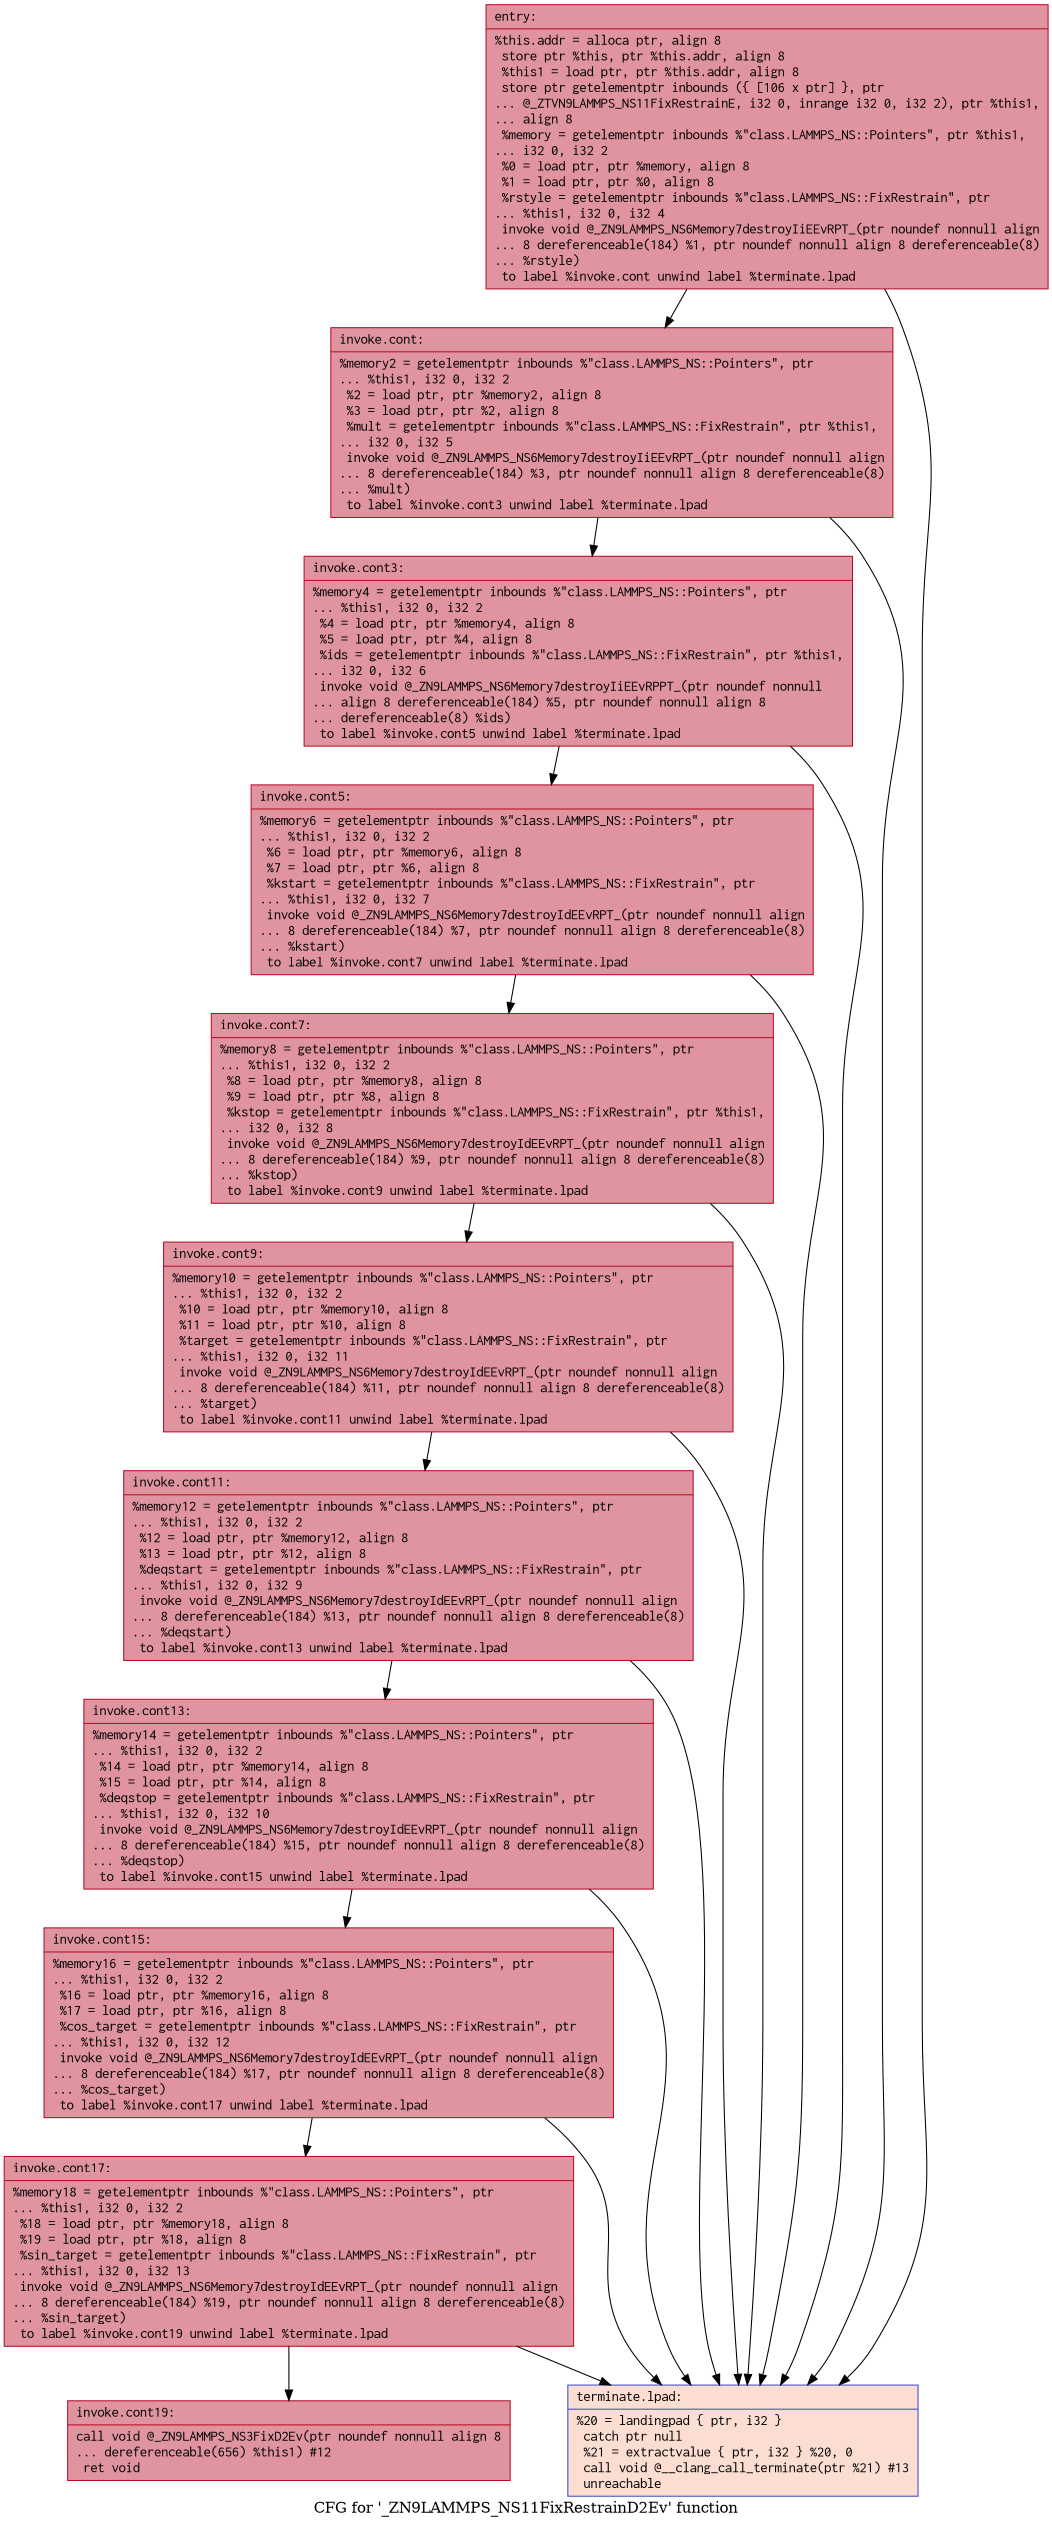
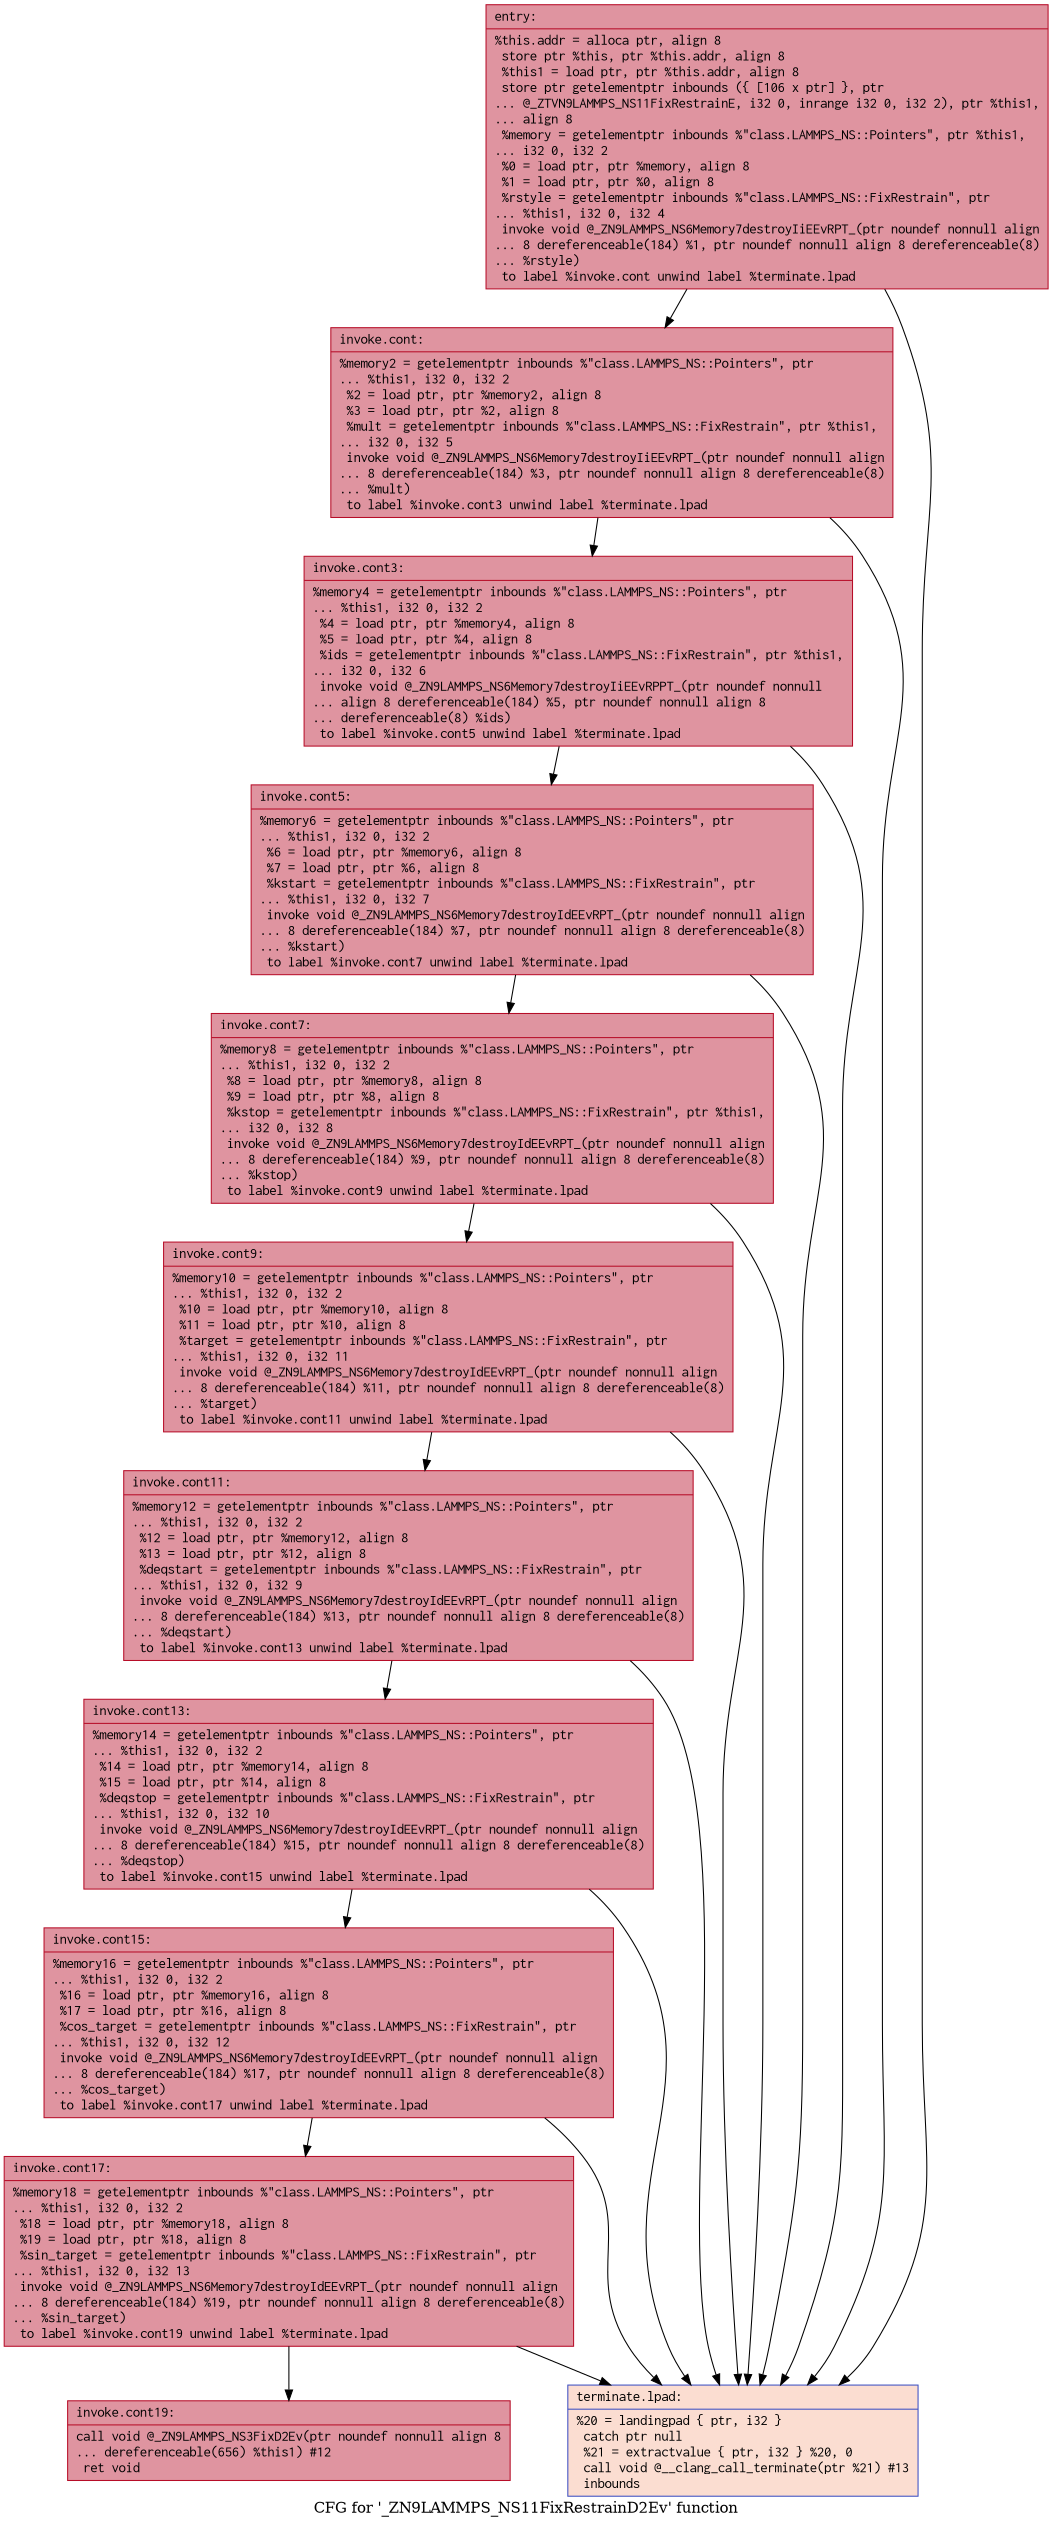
(619, 2484) -> (608, 2484)
